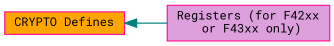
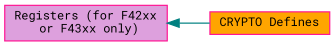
(152, 23) -> (195, 23)
